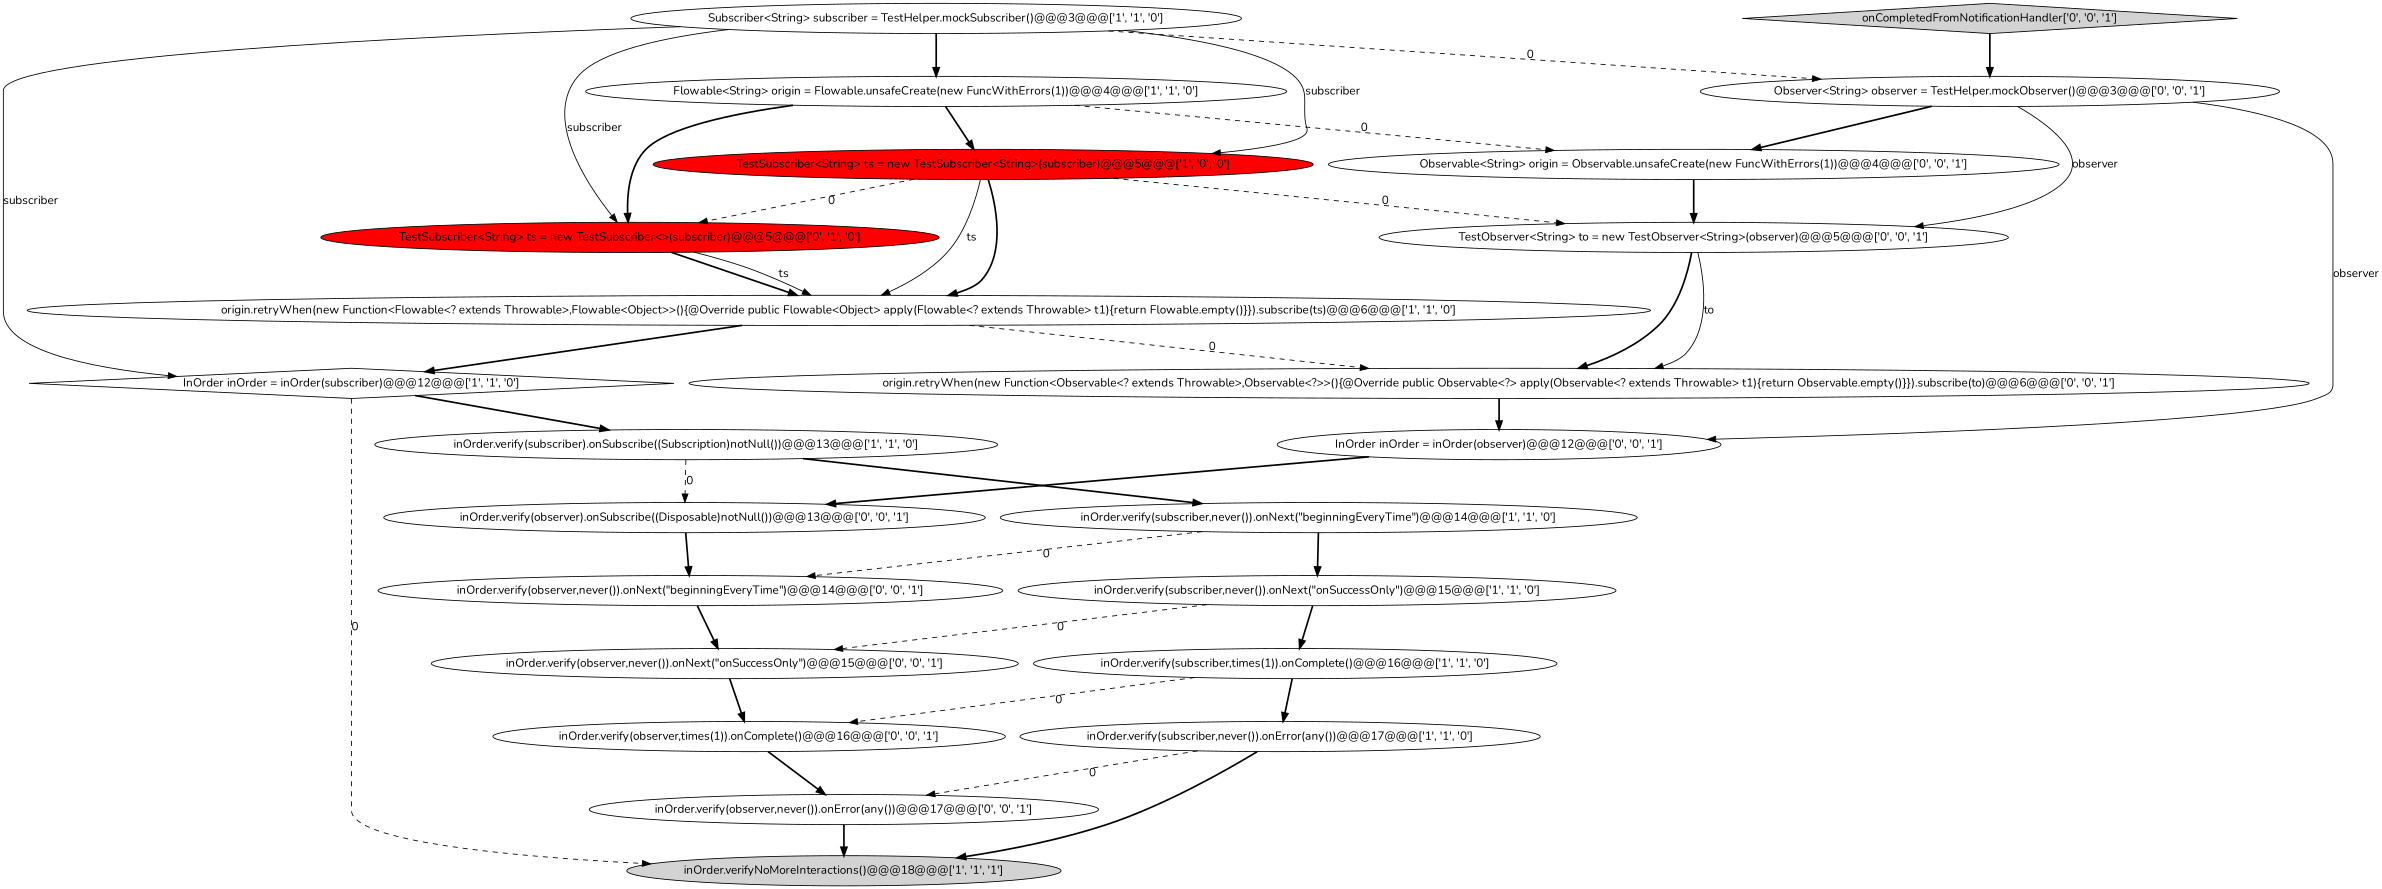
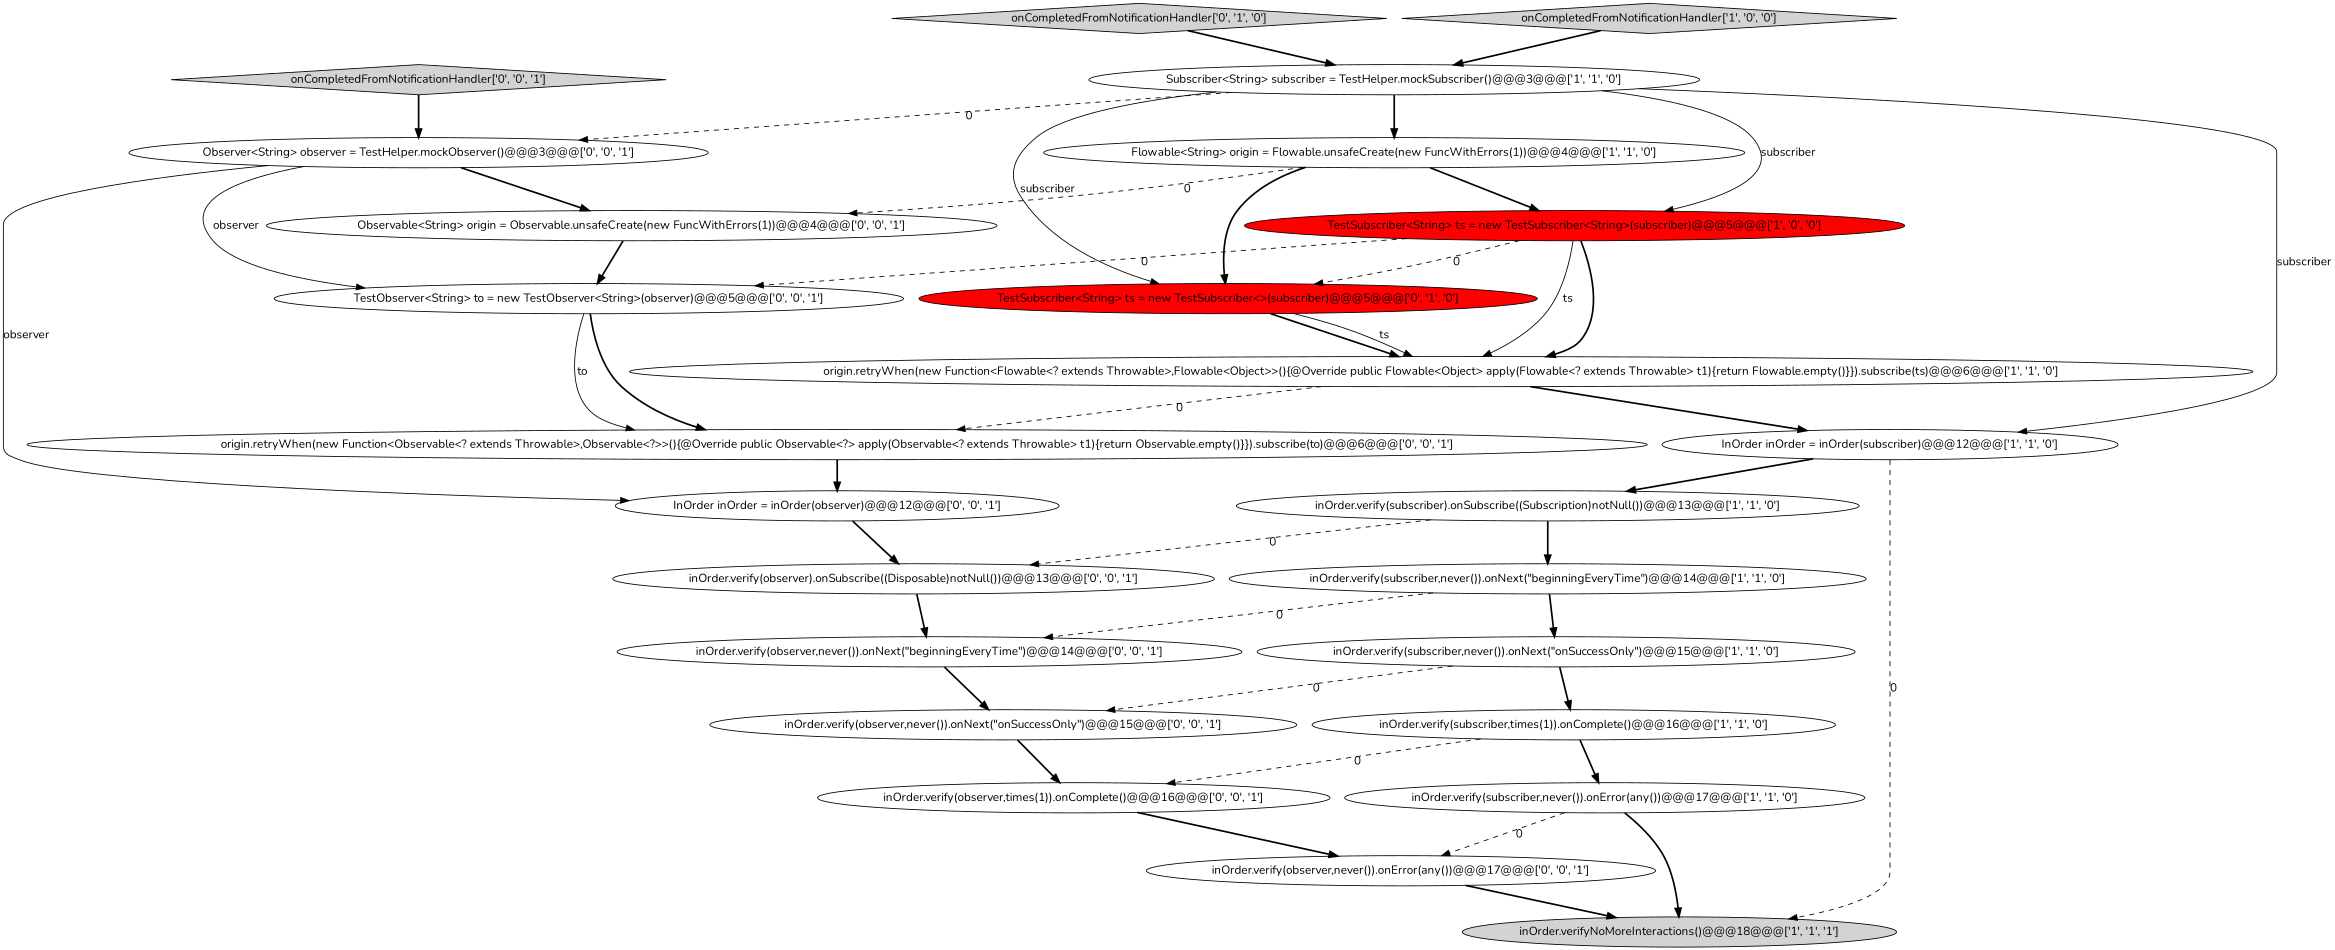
none -> (1139, 18)
none -> (1649, 18)
(351, 383) -> (1890, 445)
